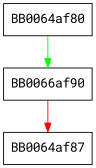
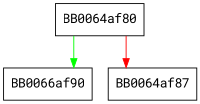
(48, 112) -> (126, 47)
